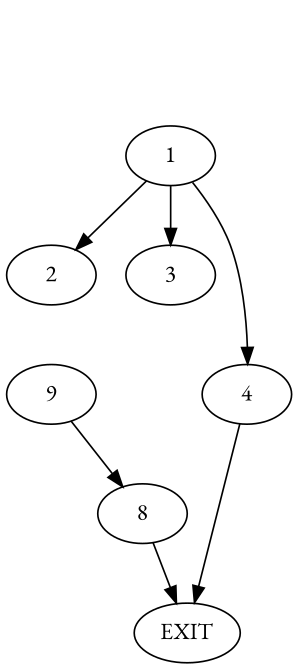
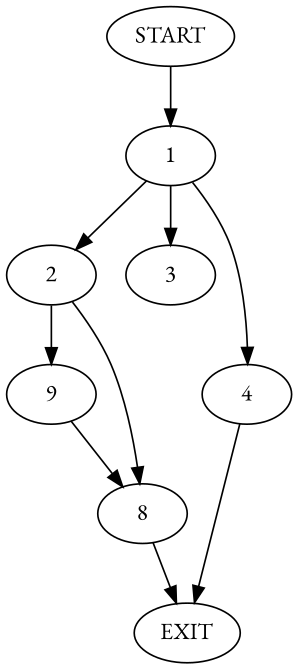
none -> (171, 36)
none -> (51, 327)
none -> (117, 380)
